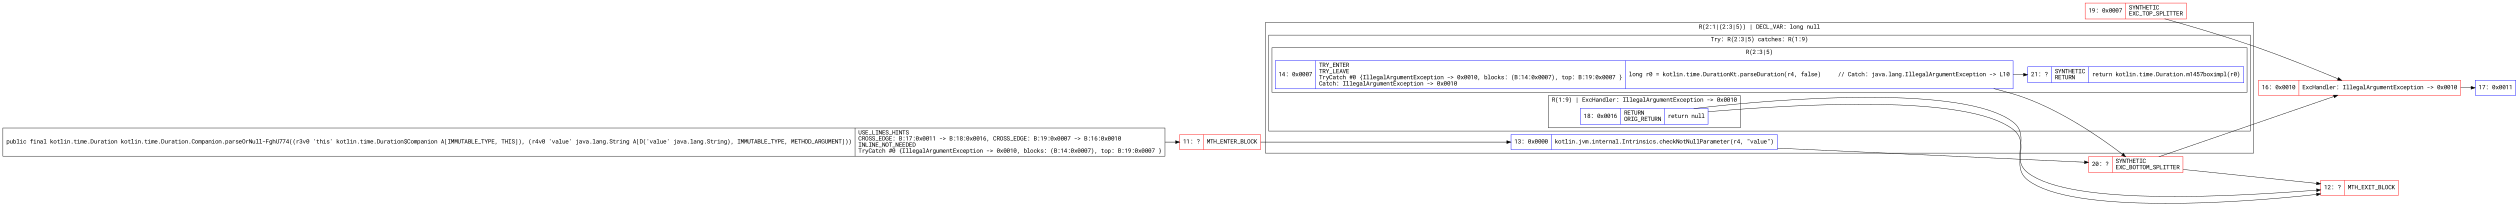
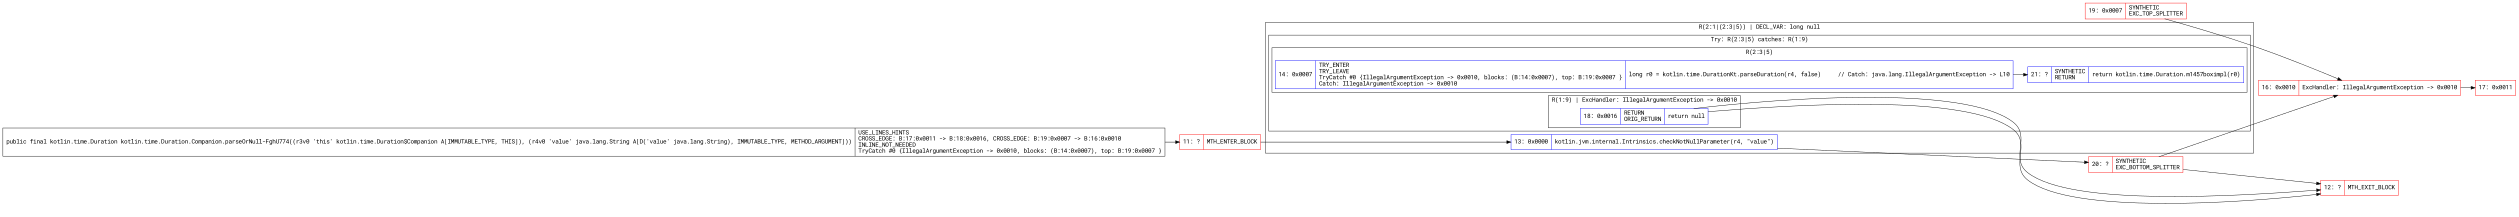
(2496, 88) -> (2496, 88)
(2061, 115) -> none
